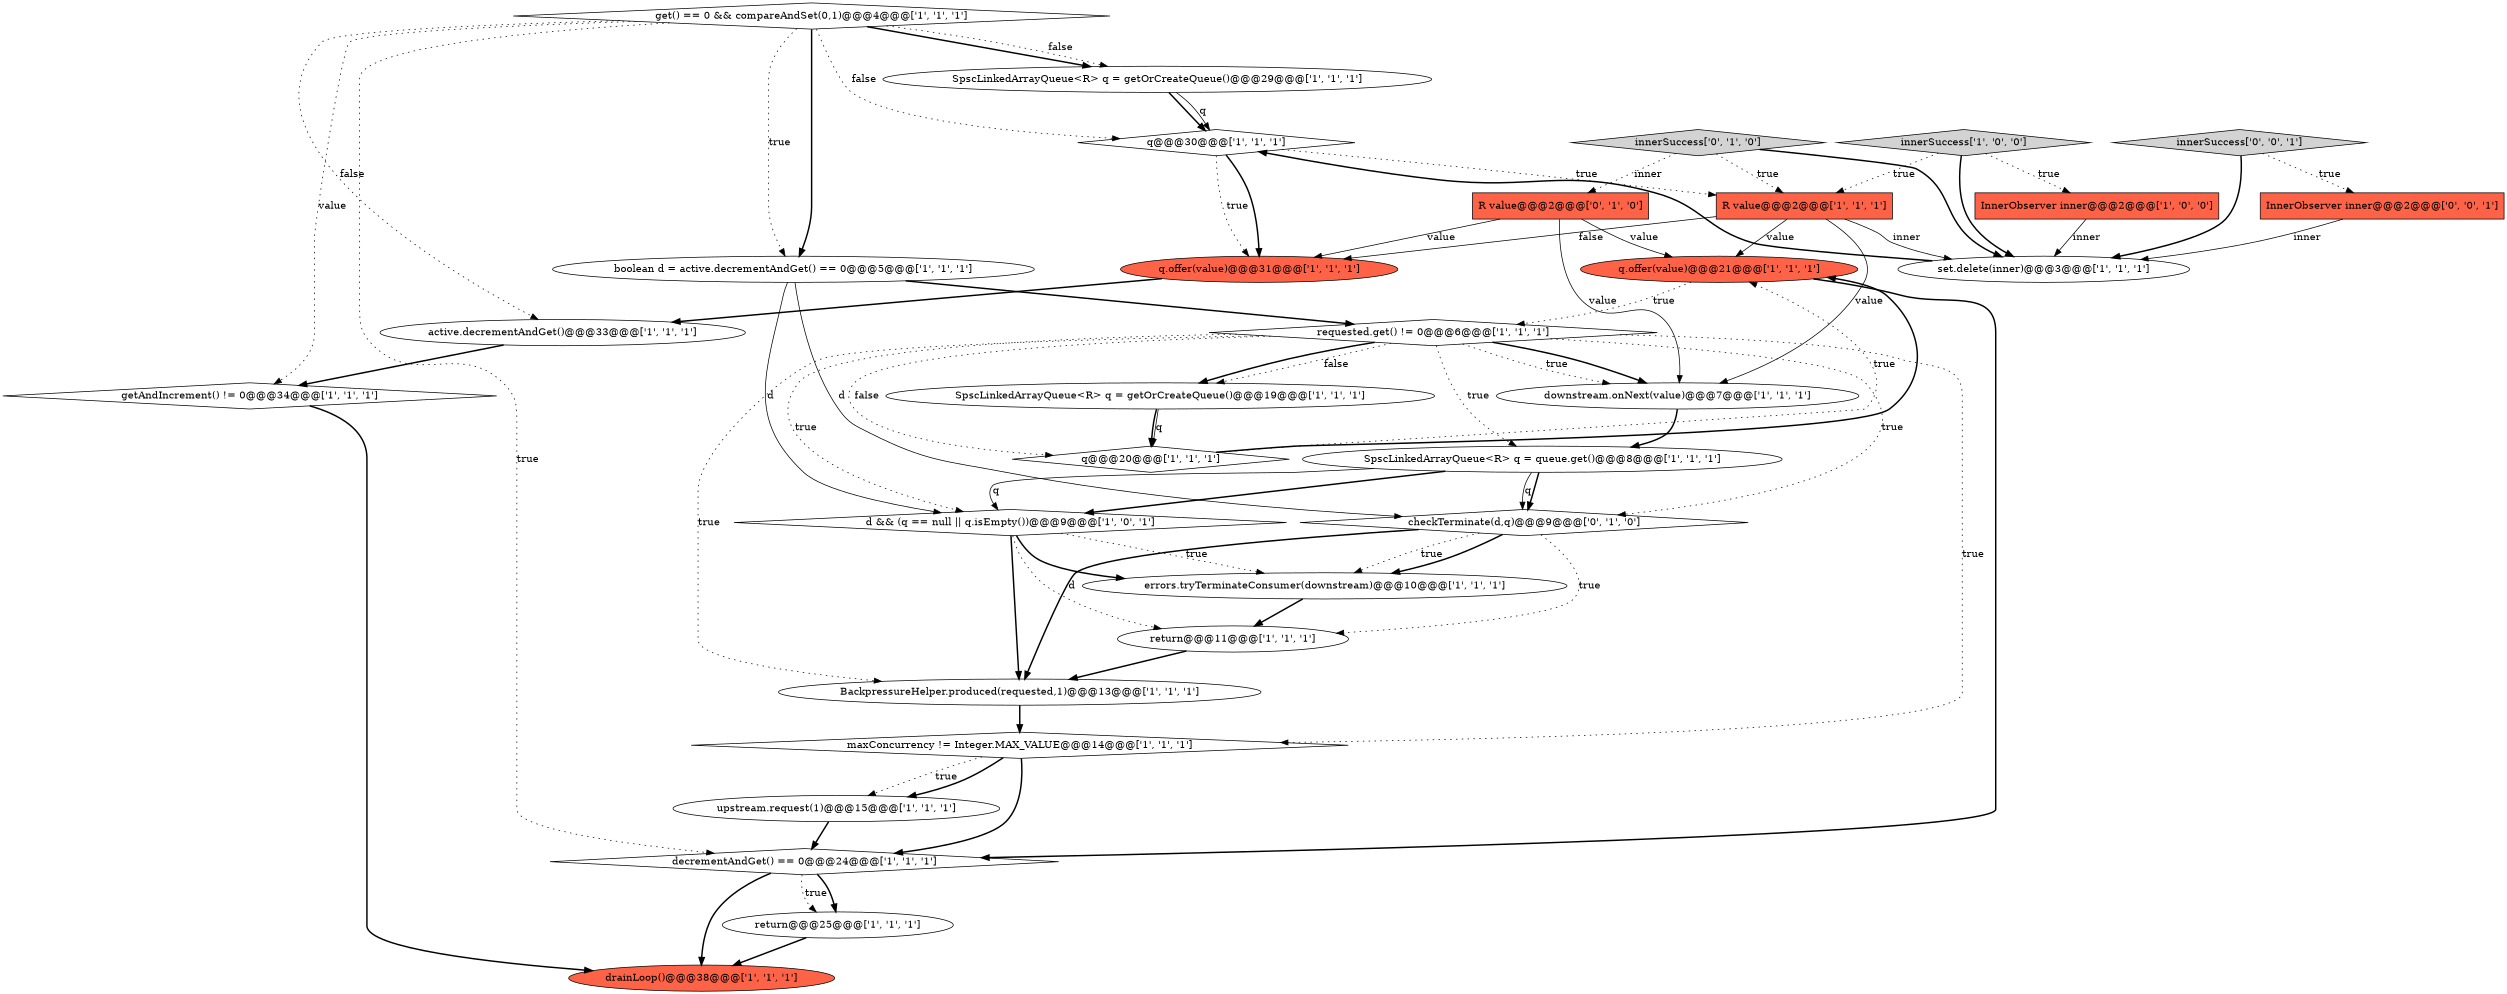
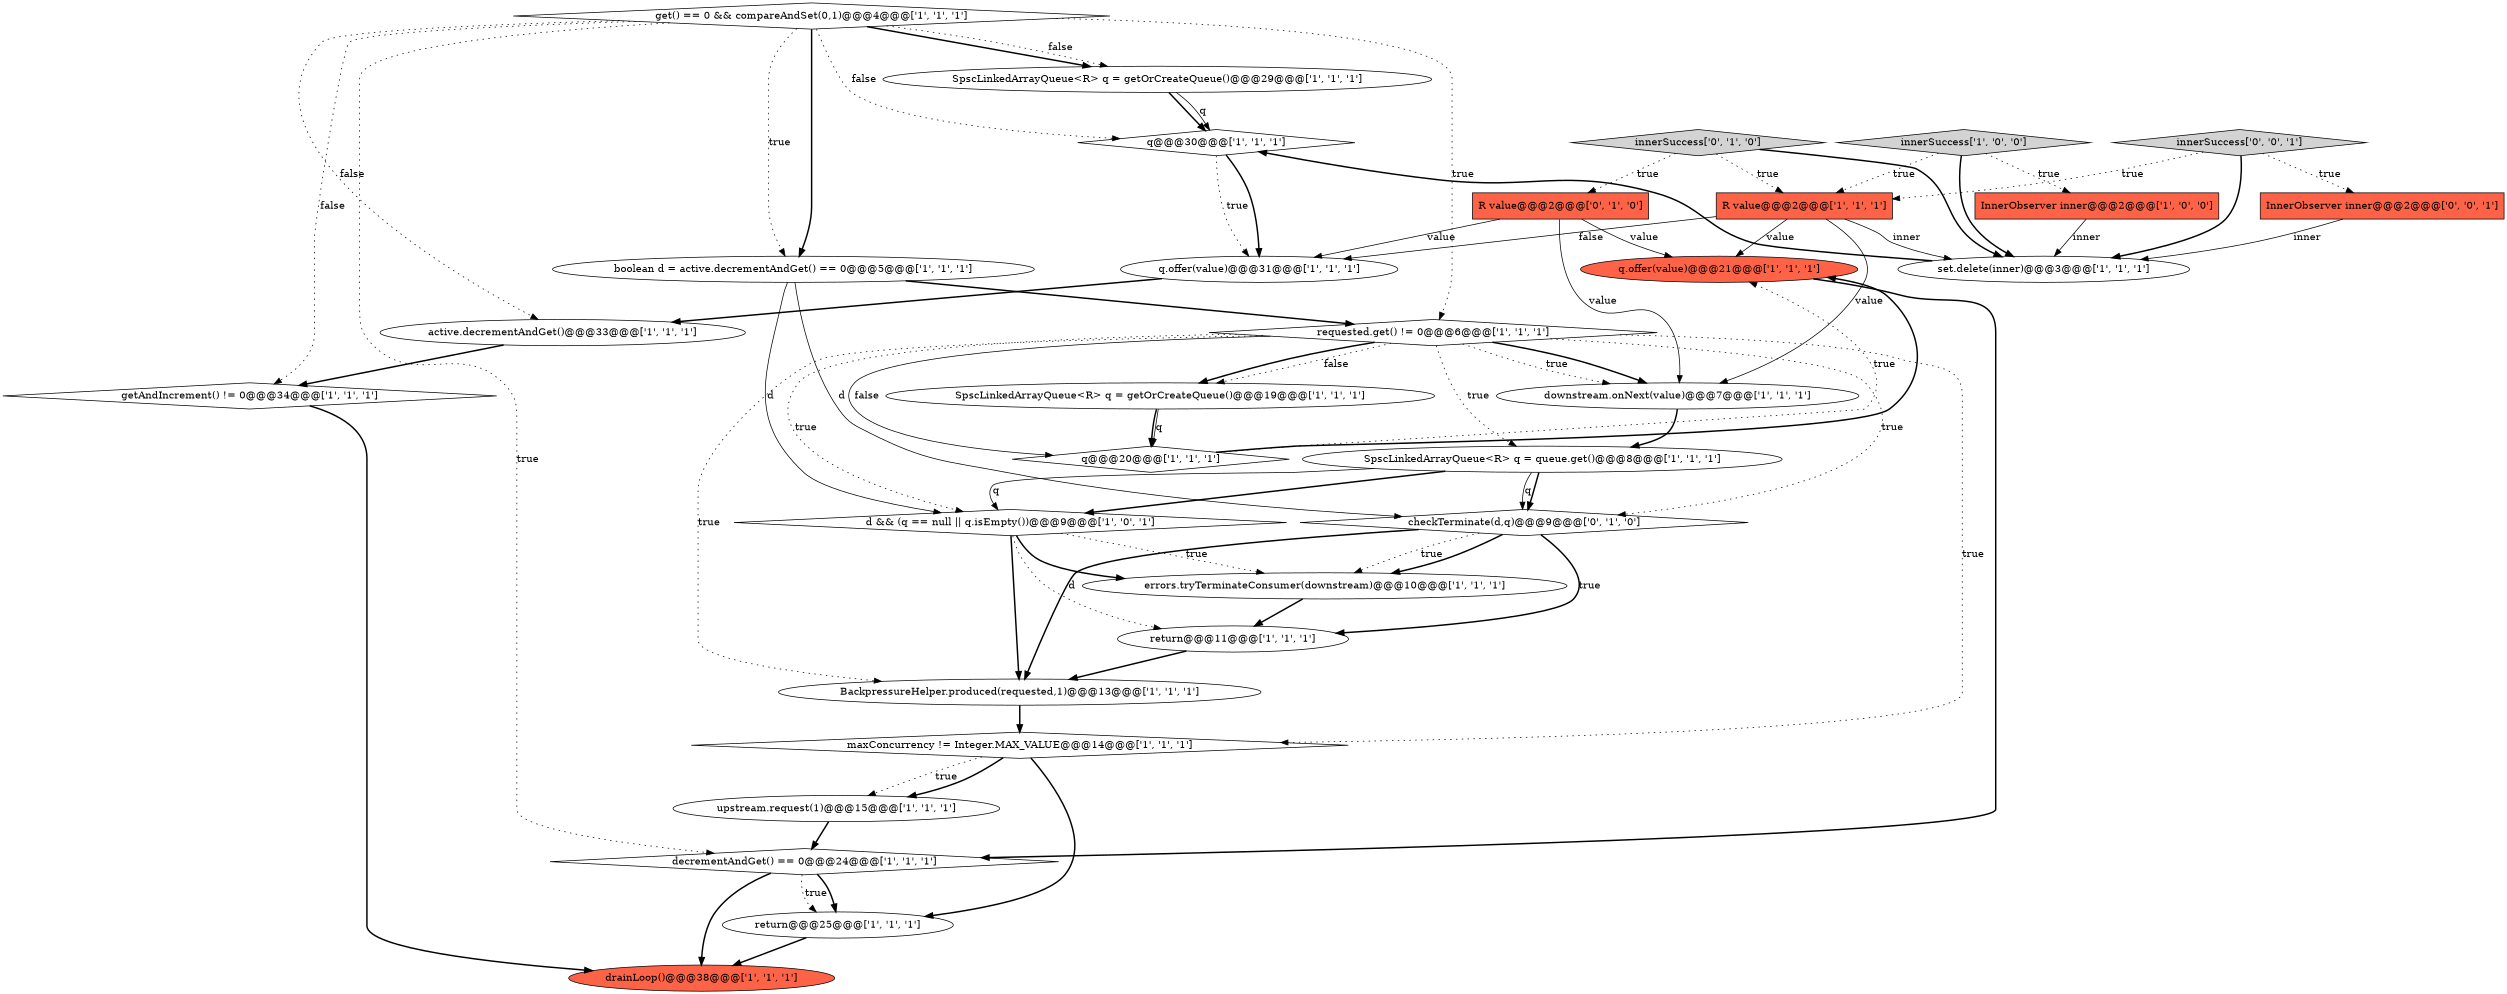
(1495, 171) -> (2060, 180)
(1648, 174) -> (1648, 174)
(333, 206) -> (333, 206)
(1259, 269) -> (1259, 269)
(1613, 308) -> (1377, 43)
(947, 357) -> (947, 357)
(1500, 618) -> (1500, 618)
(988, 833) -> (1062, 878)
